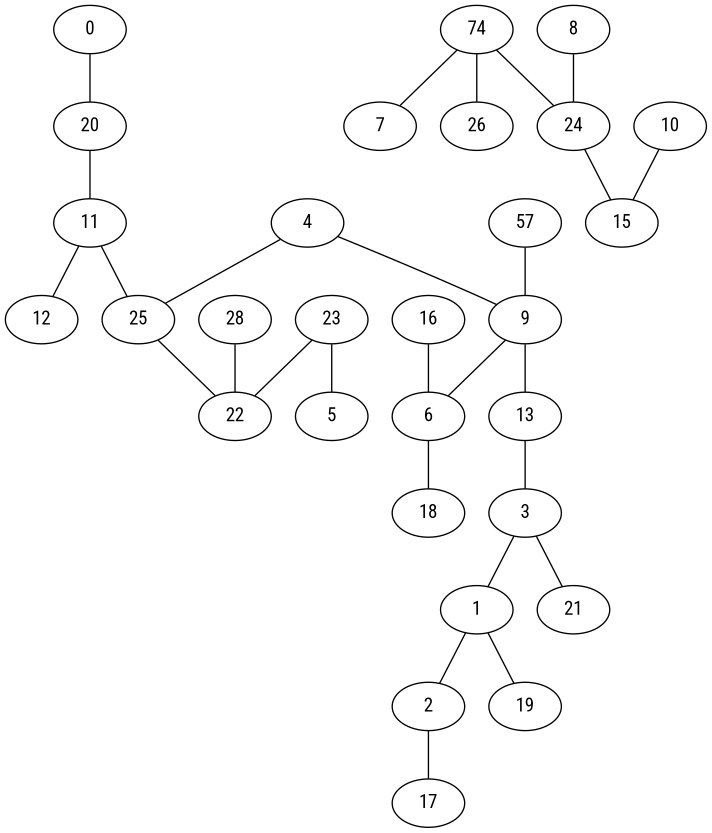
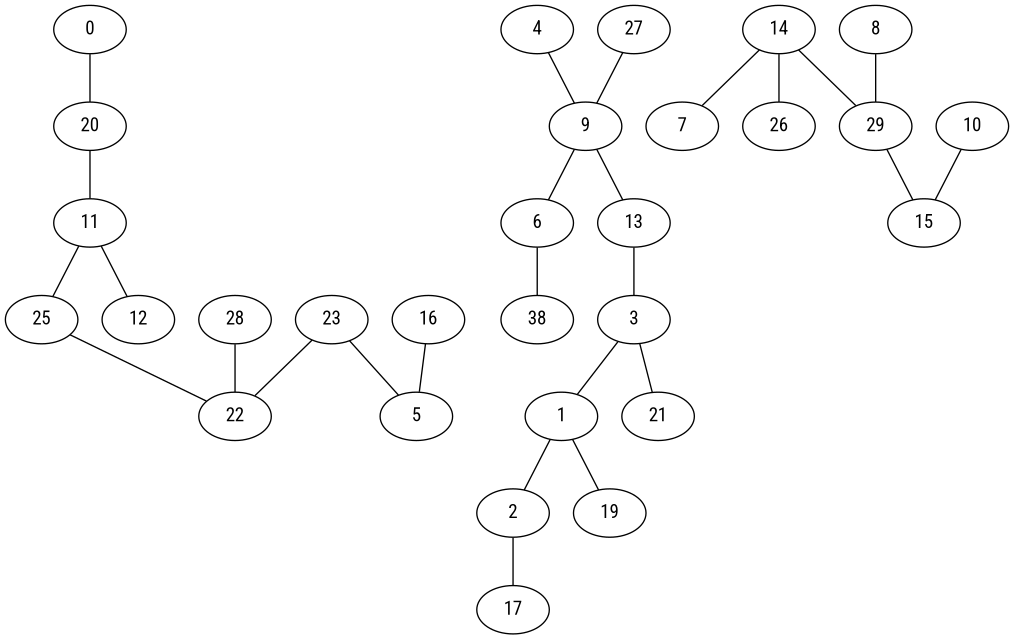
(477, 30) -> (779, 30)
(573, 126) -> (876, 126)
(525, 223) -> (634, 30)
(223, 271) -> none
(428, 368) -> (422, 368)
(428, 513) -> (537, 320)
